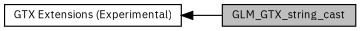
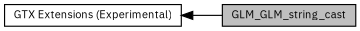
(289, 15) -> (289, 15)
